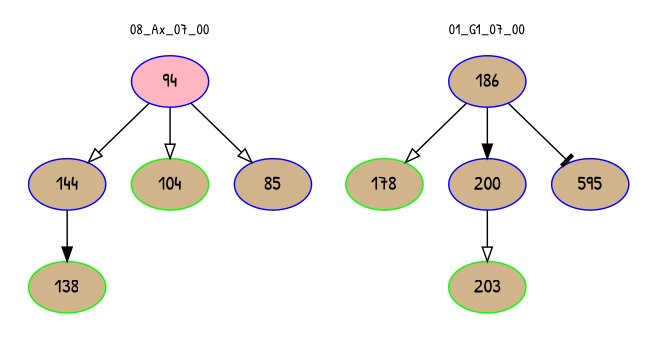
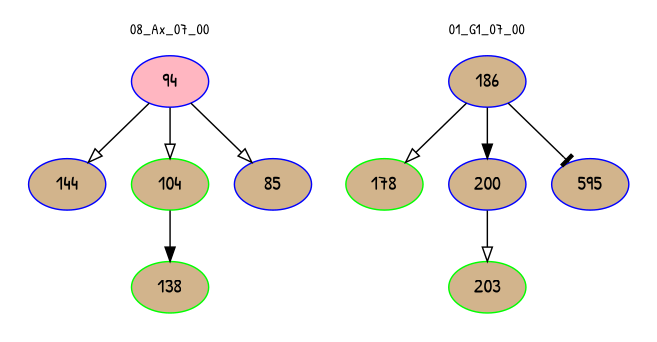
(67, 229) -> (170, 229)
